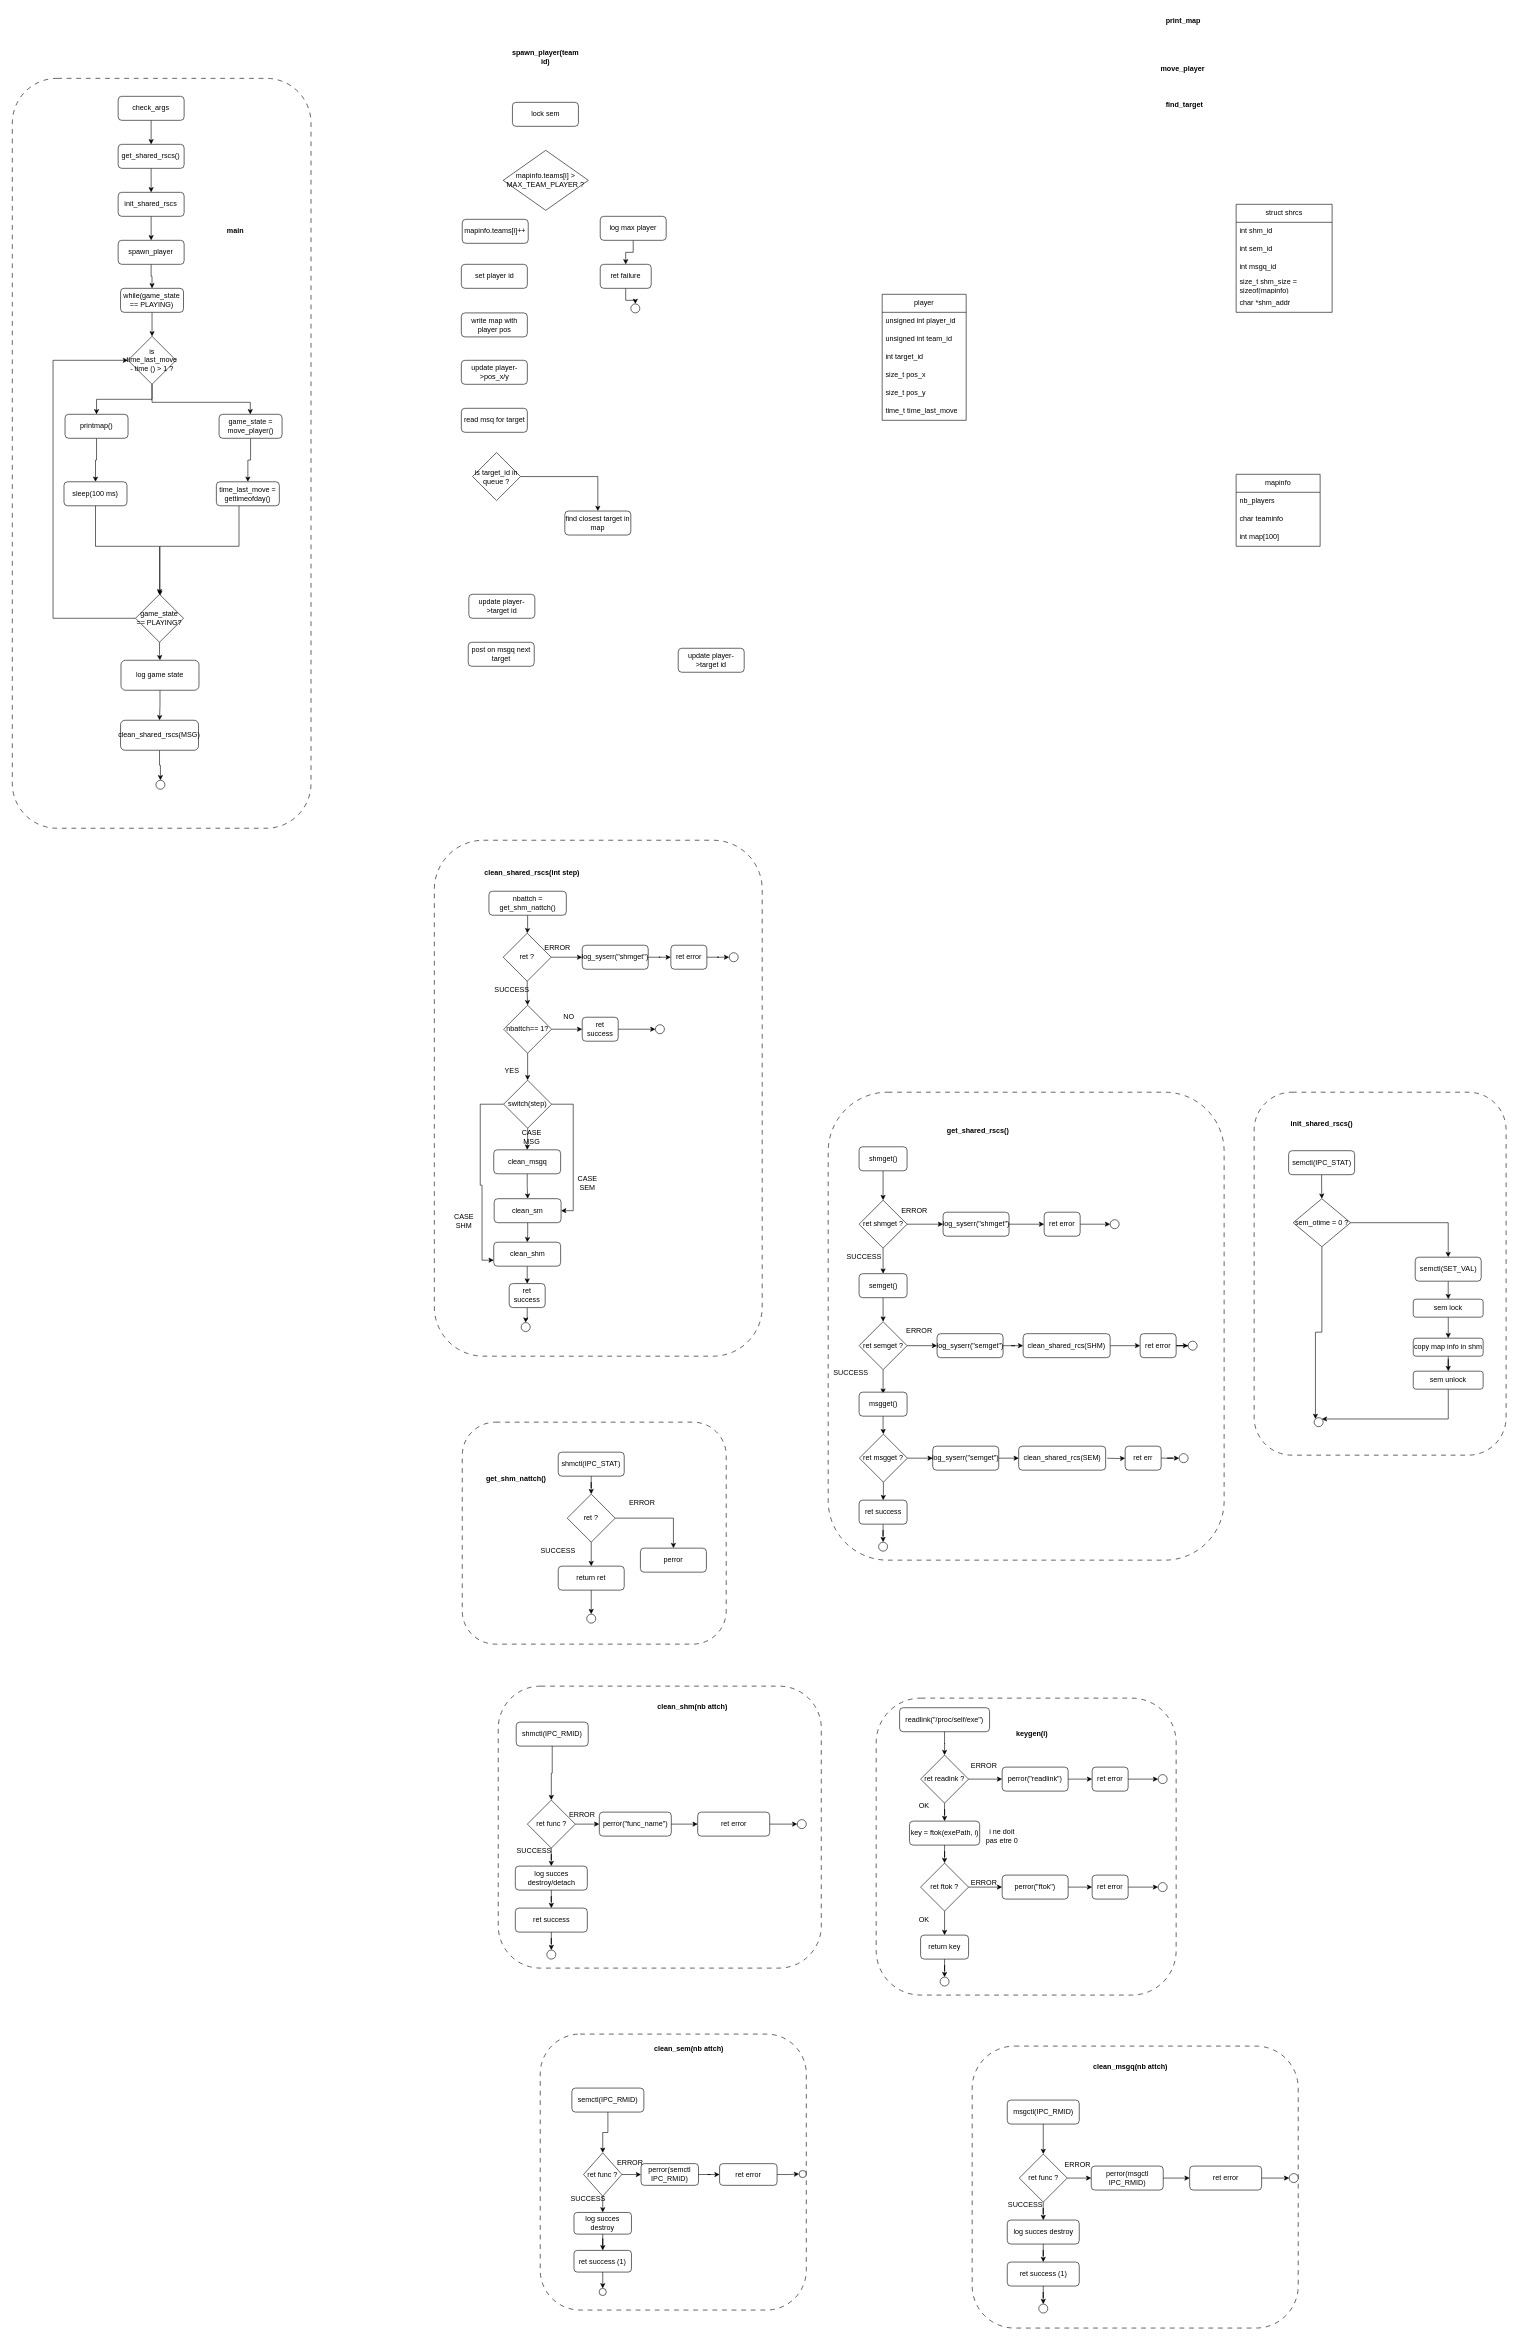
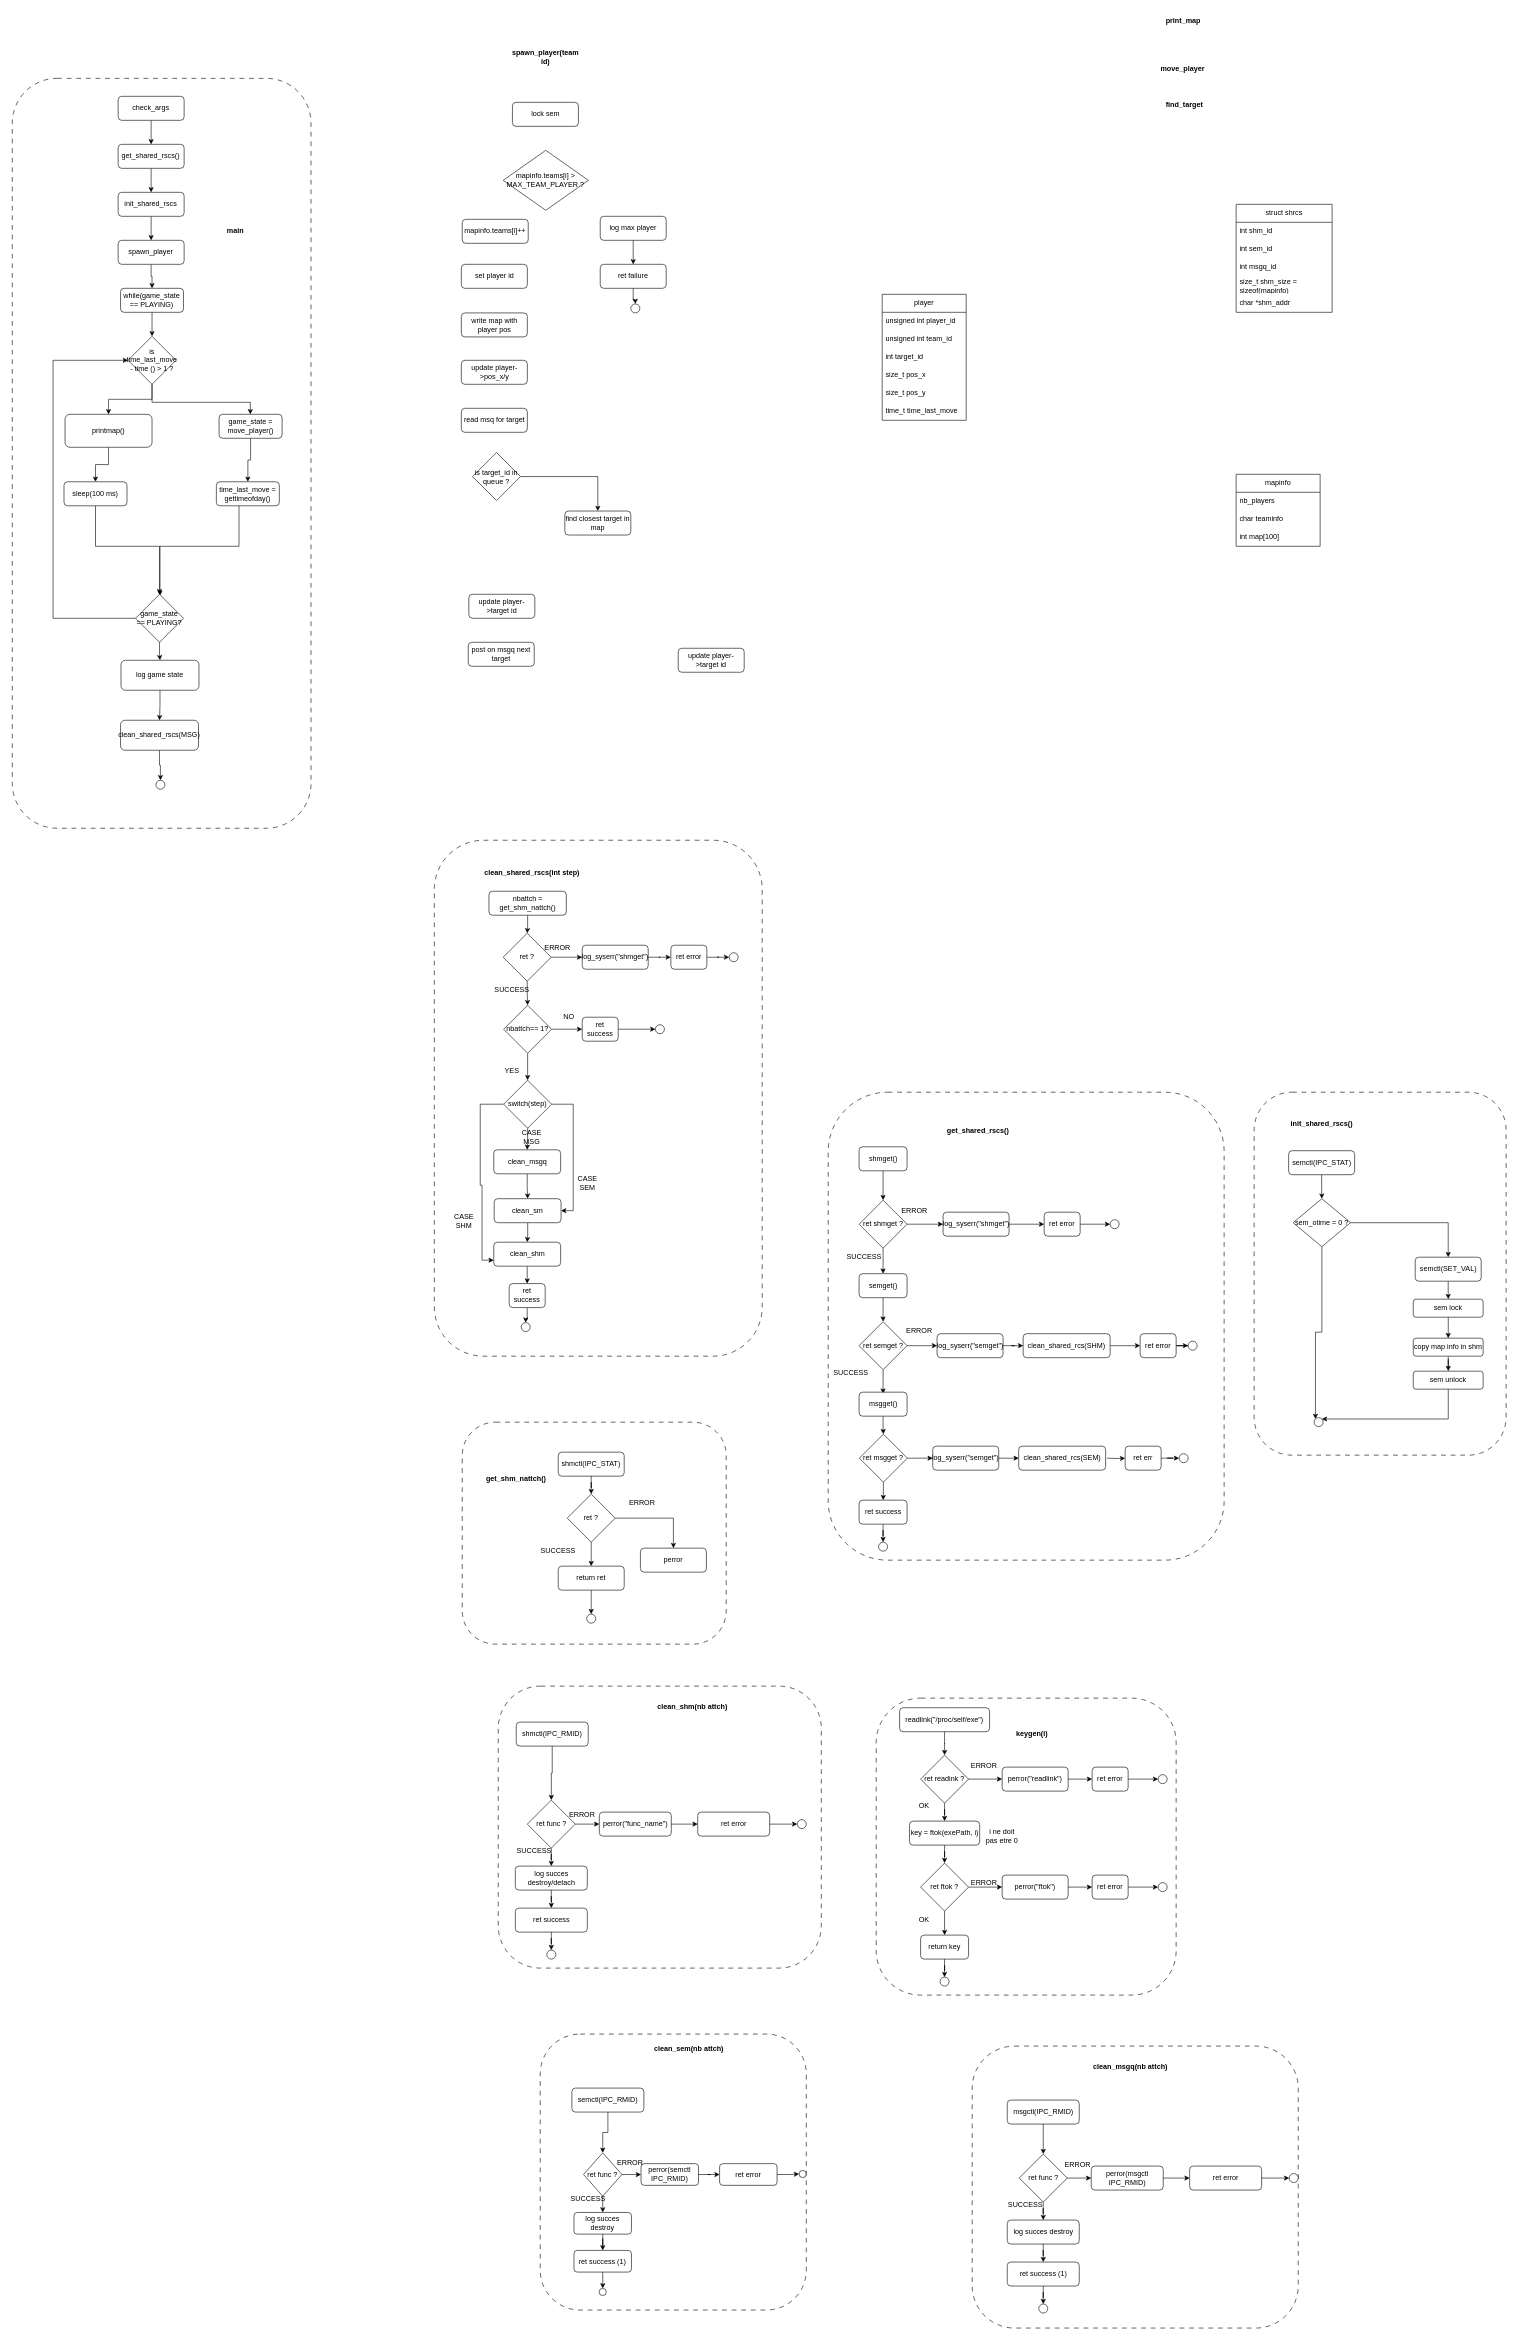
(626, 276) -> (633, 276)
(97, 426) -> (109, 431)
